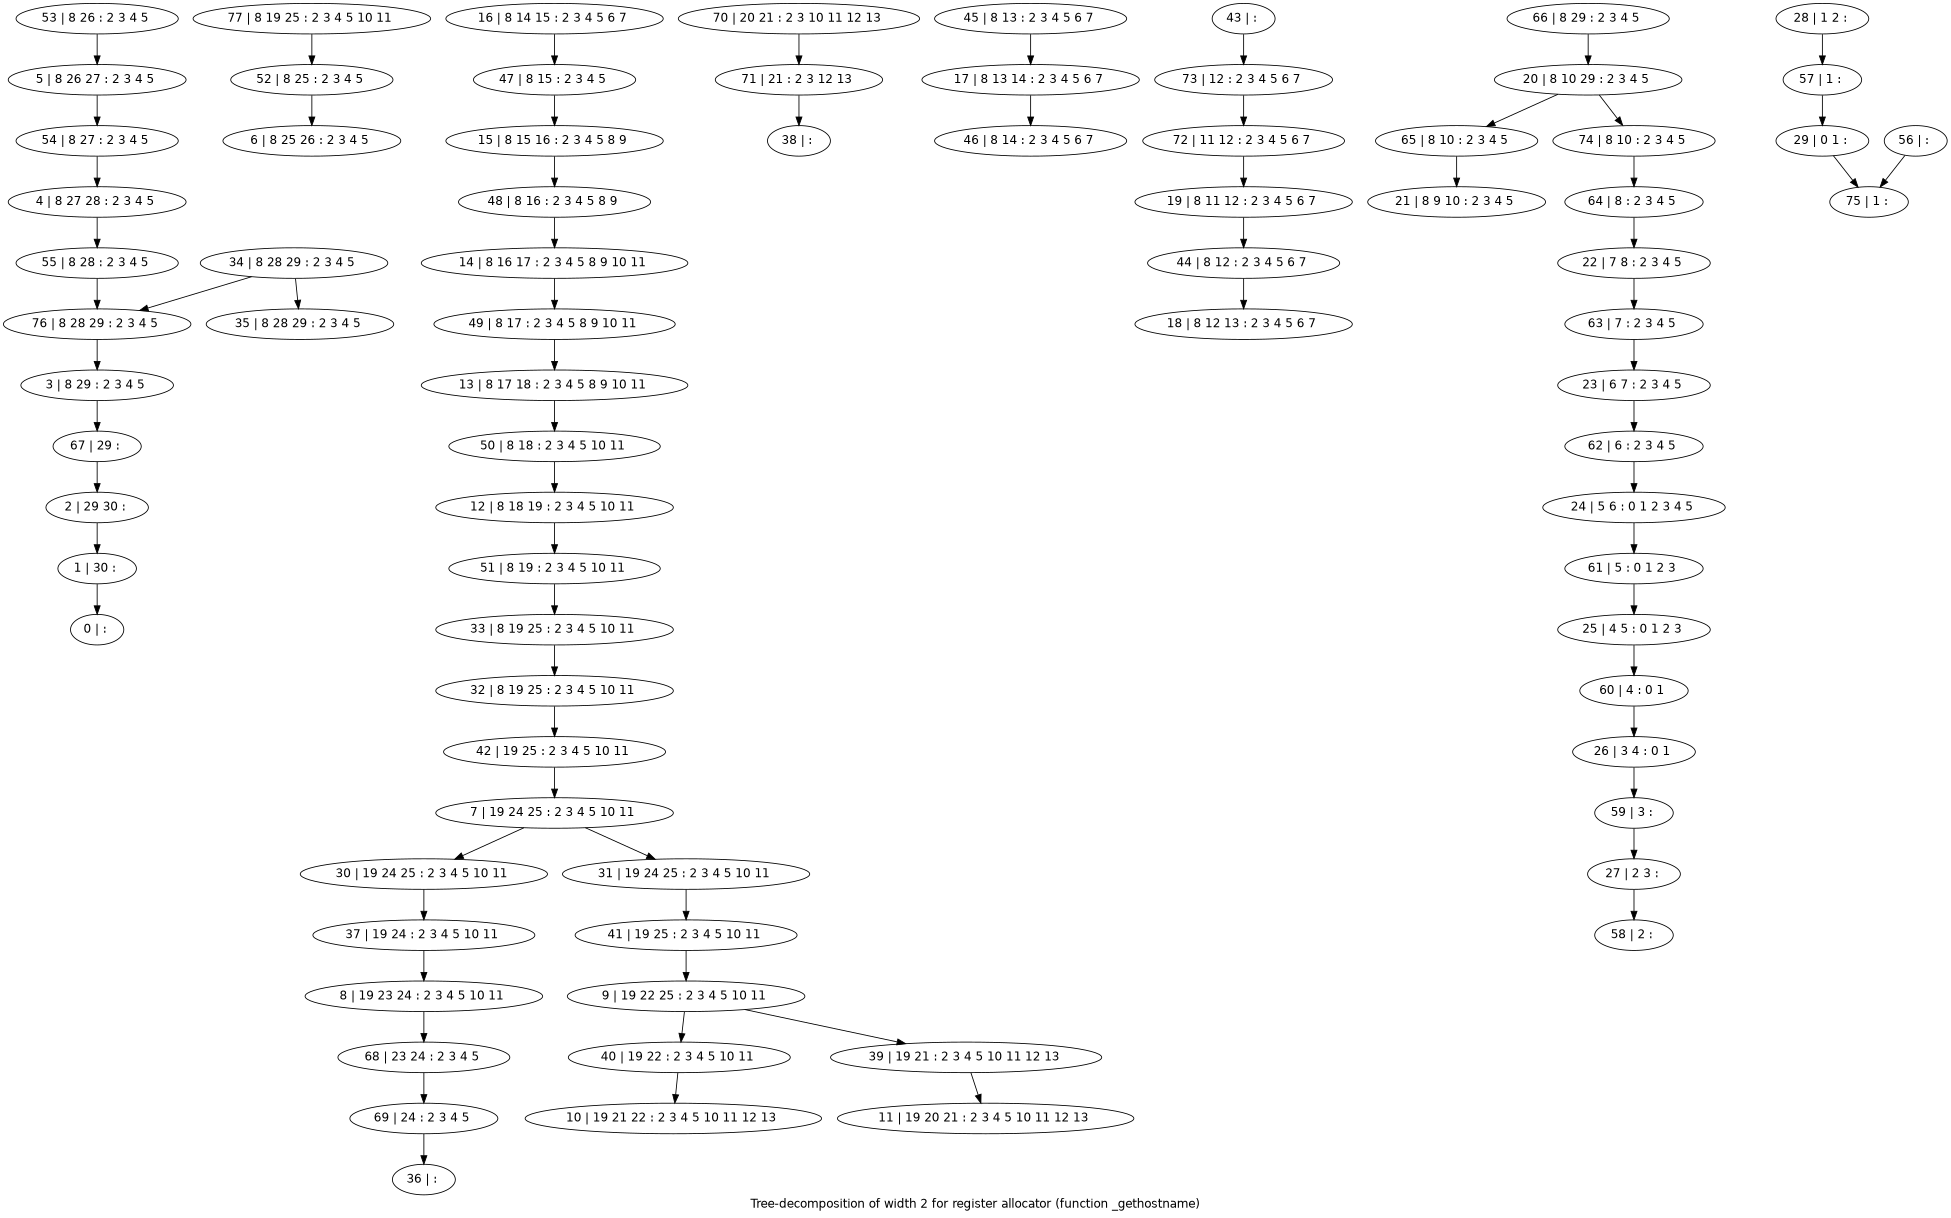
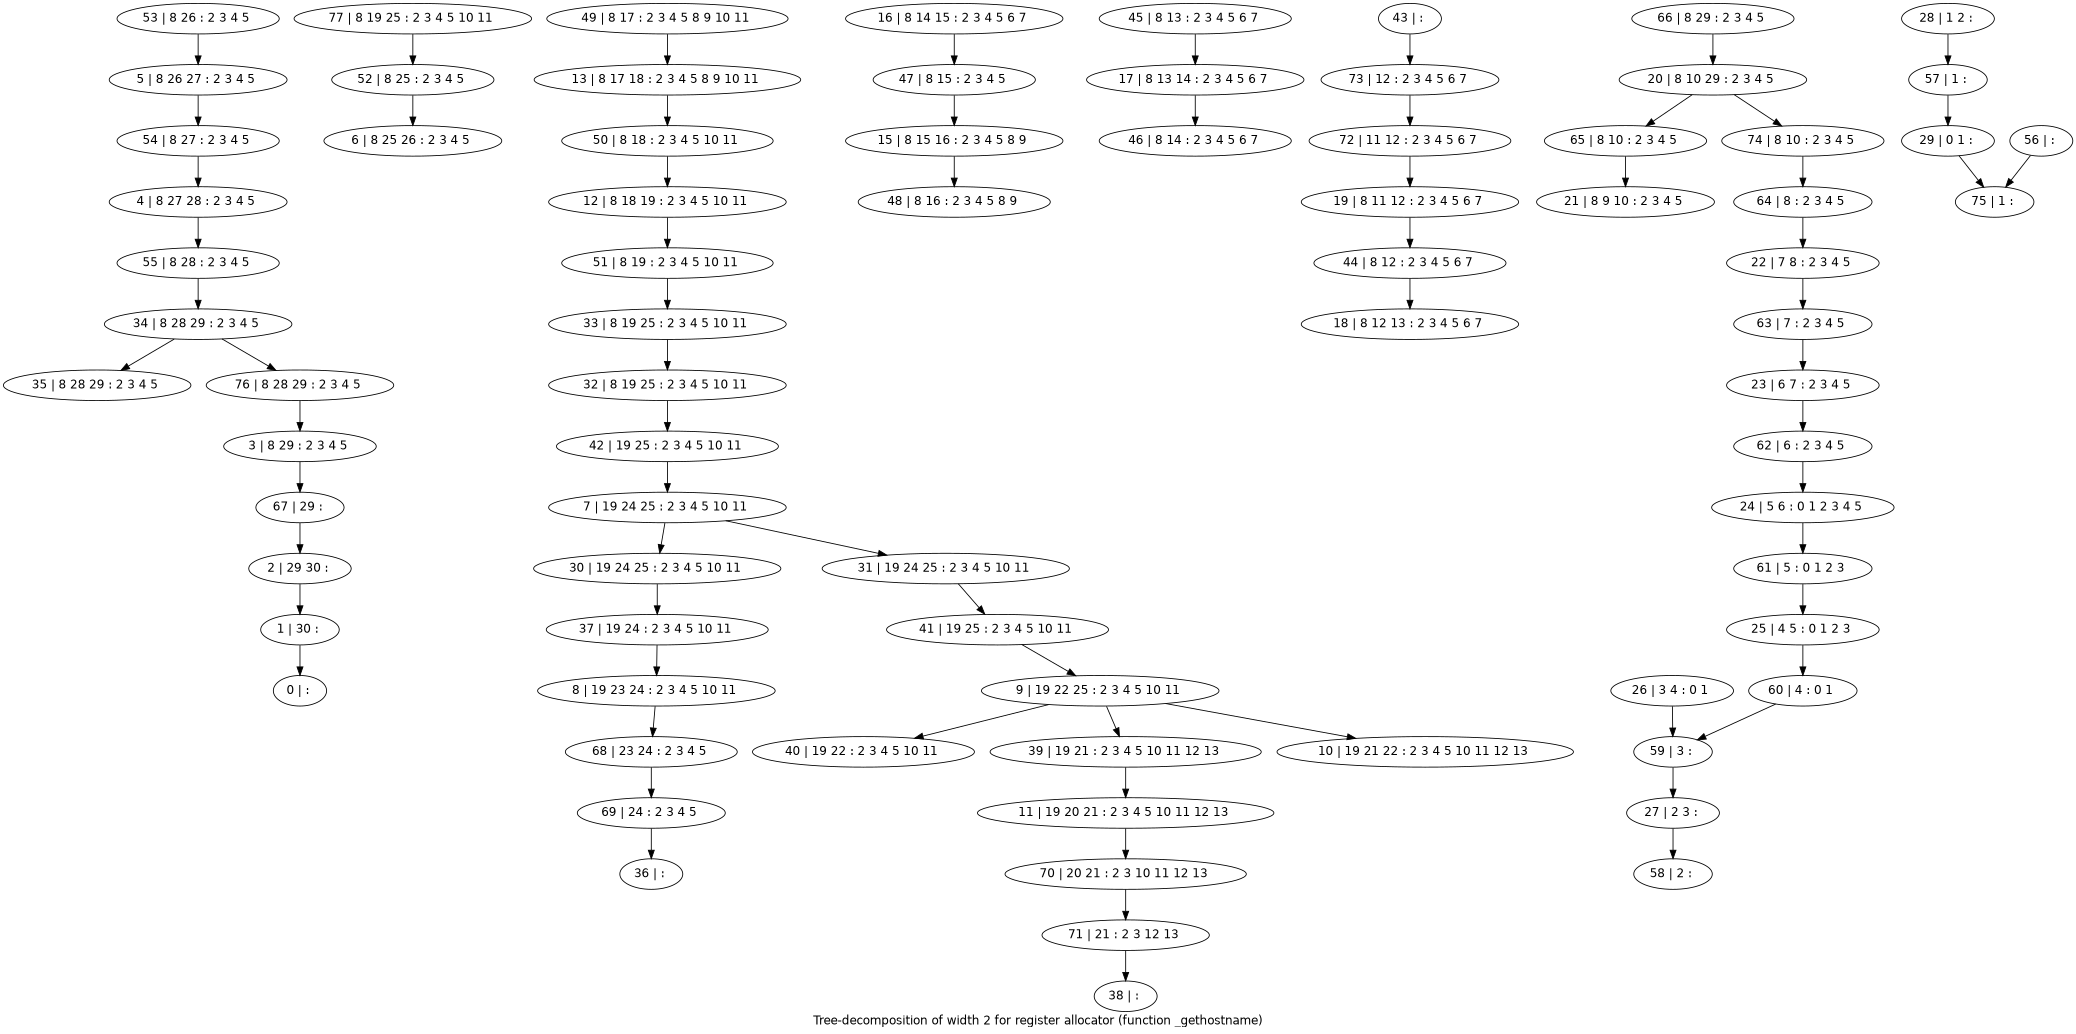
(555, 263) -> none
(97, 289) -> (198, 289)
(1634, 717) -> (1740, 720)
none -> (1126, 839)
(677, 1084) -> (1256, 720)
